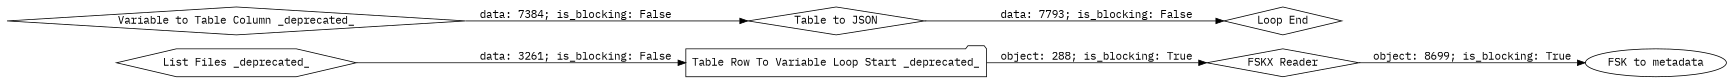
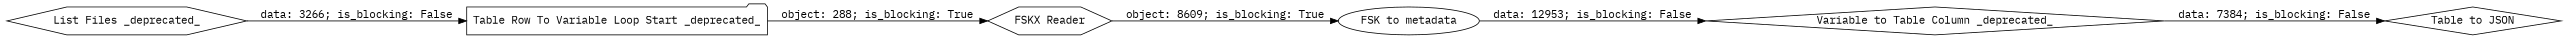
(1283, 21) -> none
none -> (1589, 21)
(576, 57) -> (357, 15)
(1472, 57) -> (1225, 15)
(1283, 63) -> (1050, 21)
